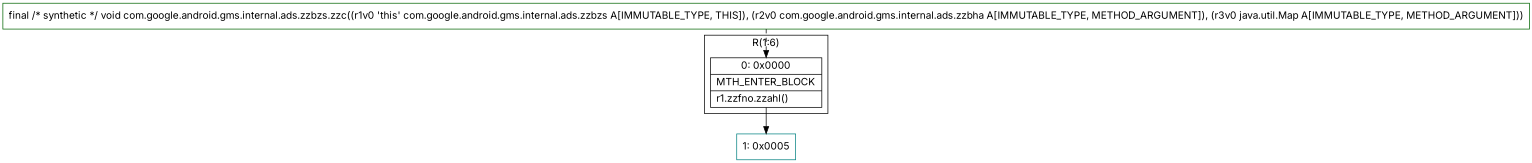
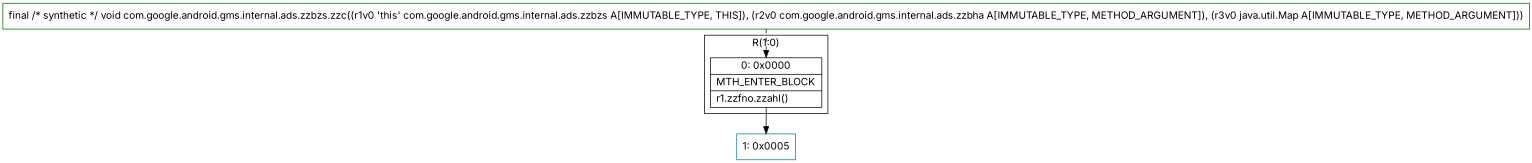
(766, 43) -> (766, 43)
